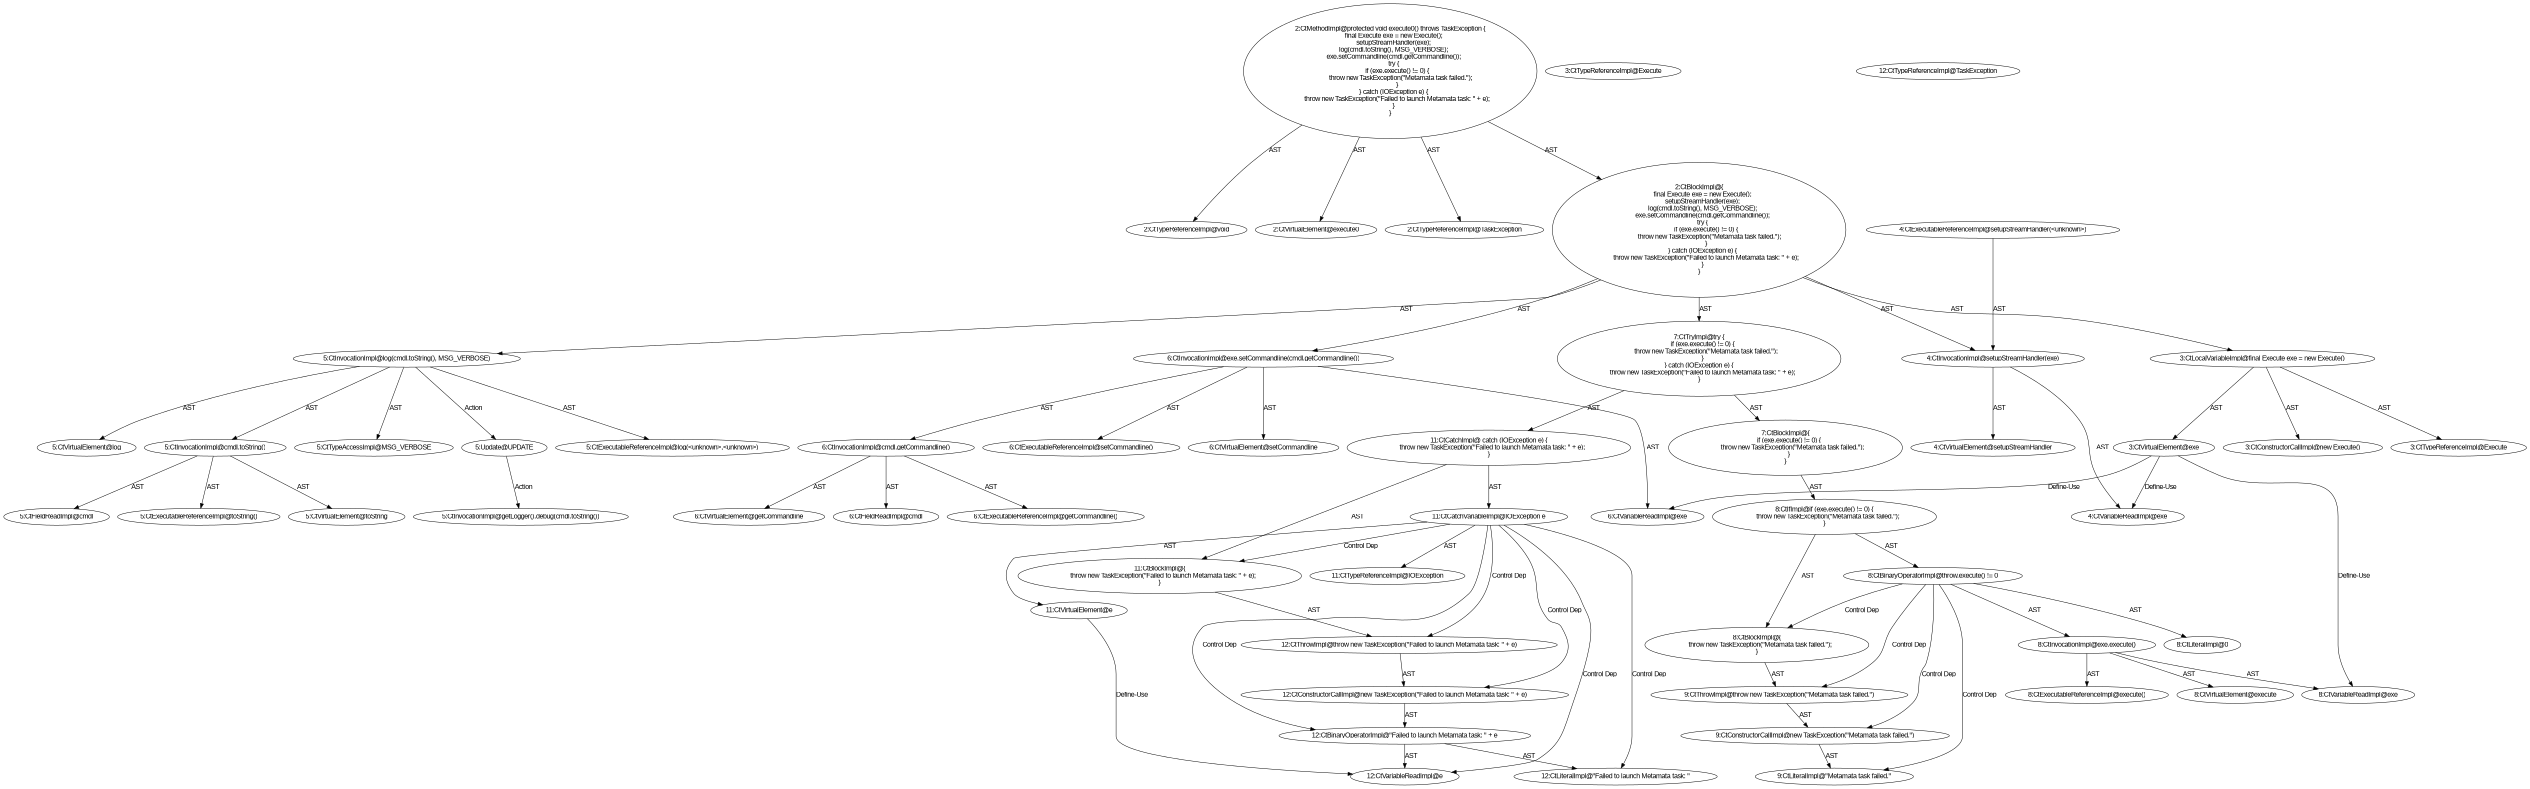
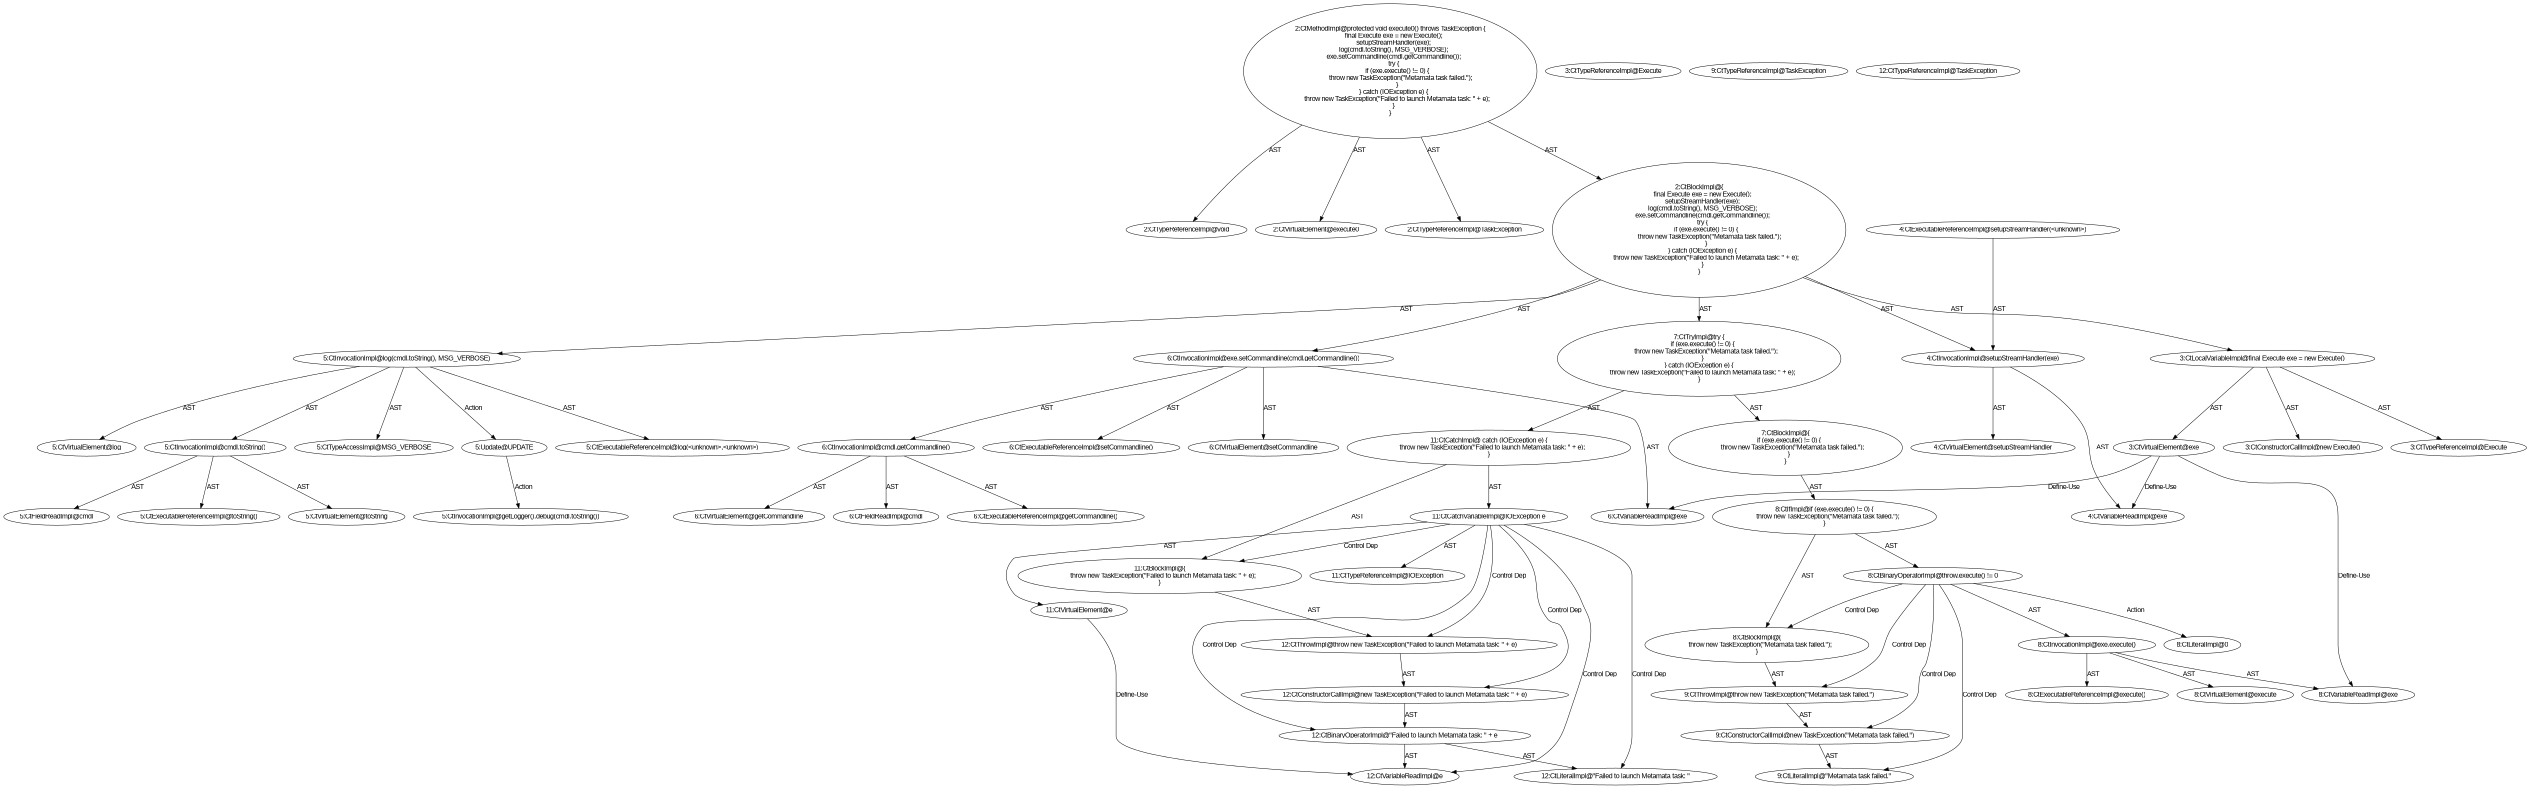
none -> (1769, 71)
(2136, 610) -> (2136, 610)
